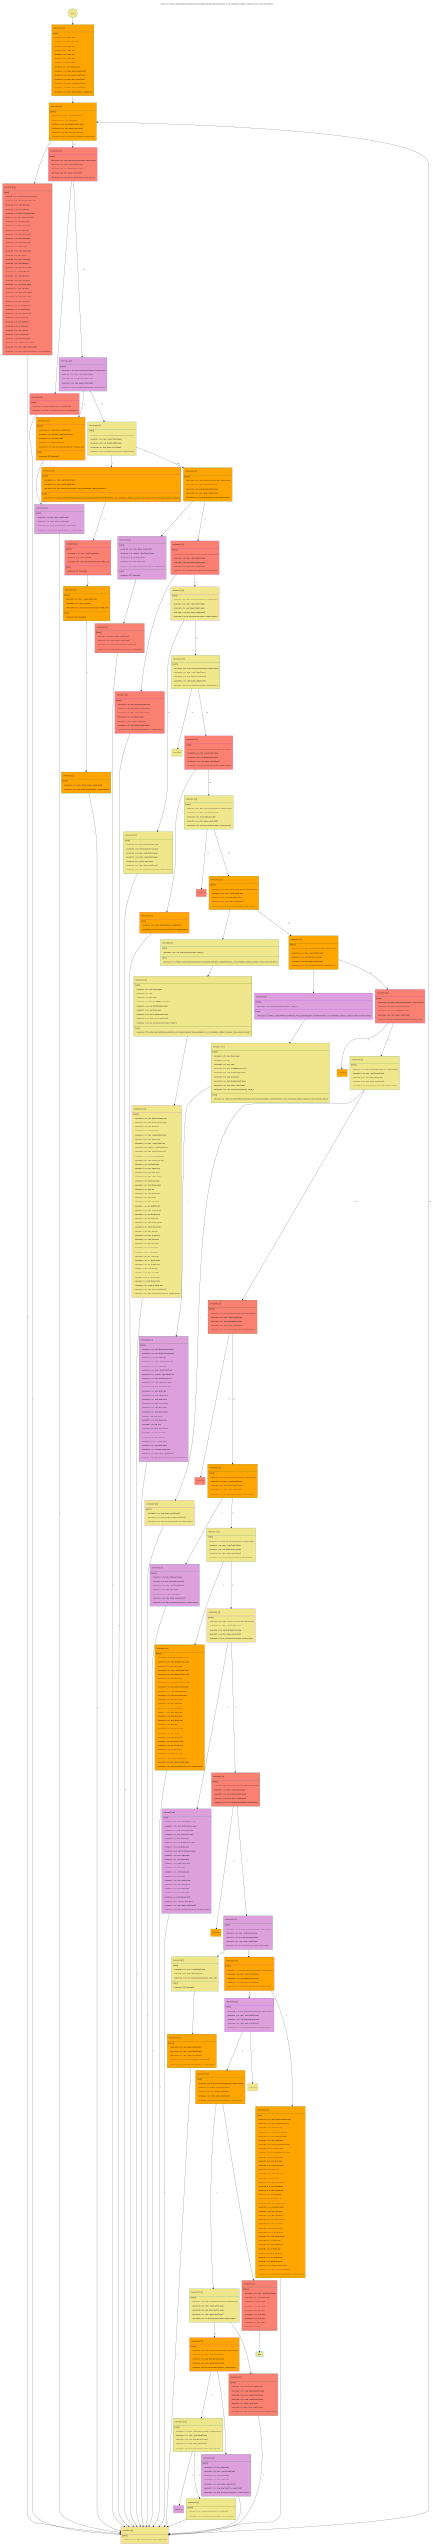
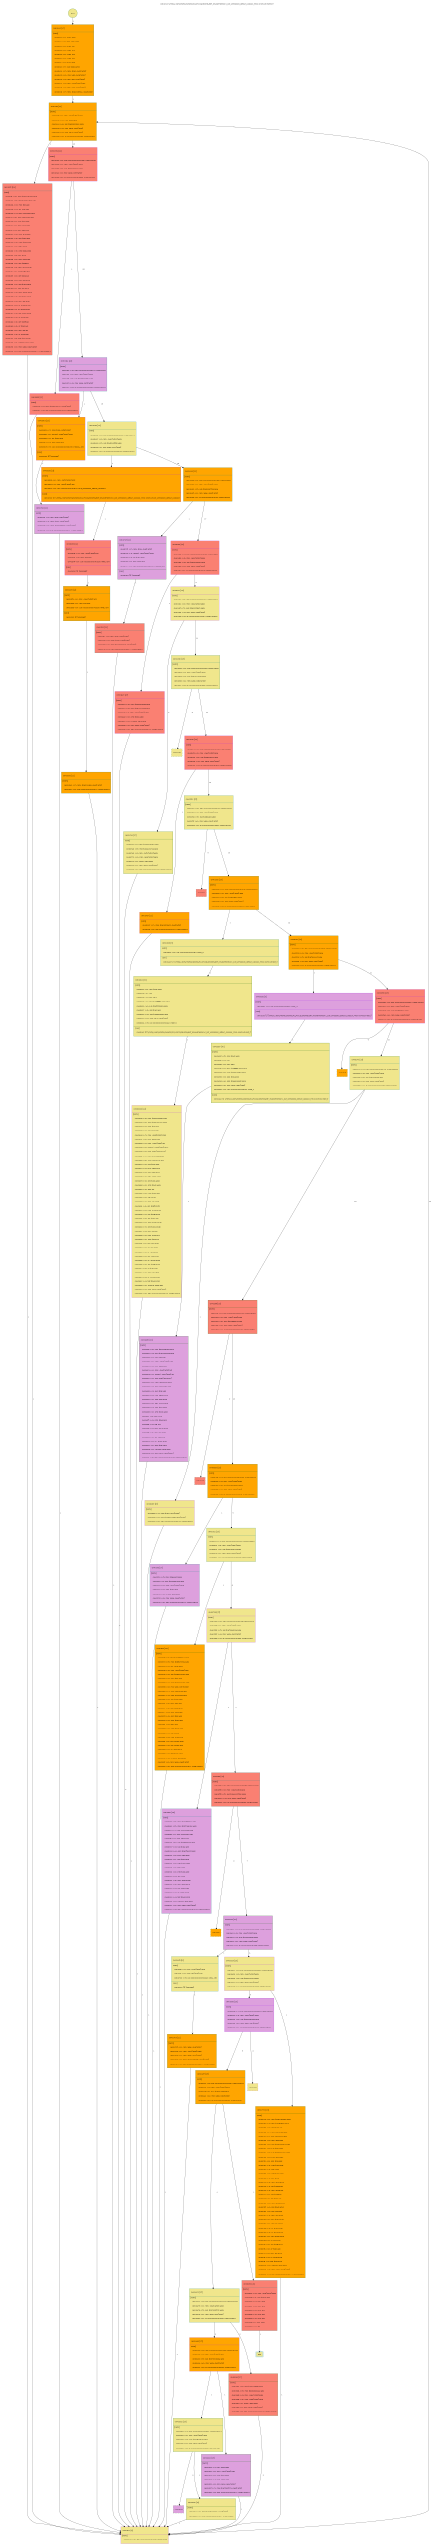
(249, 1974) -> (249, 1974)
